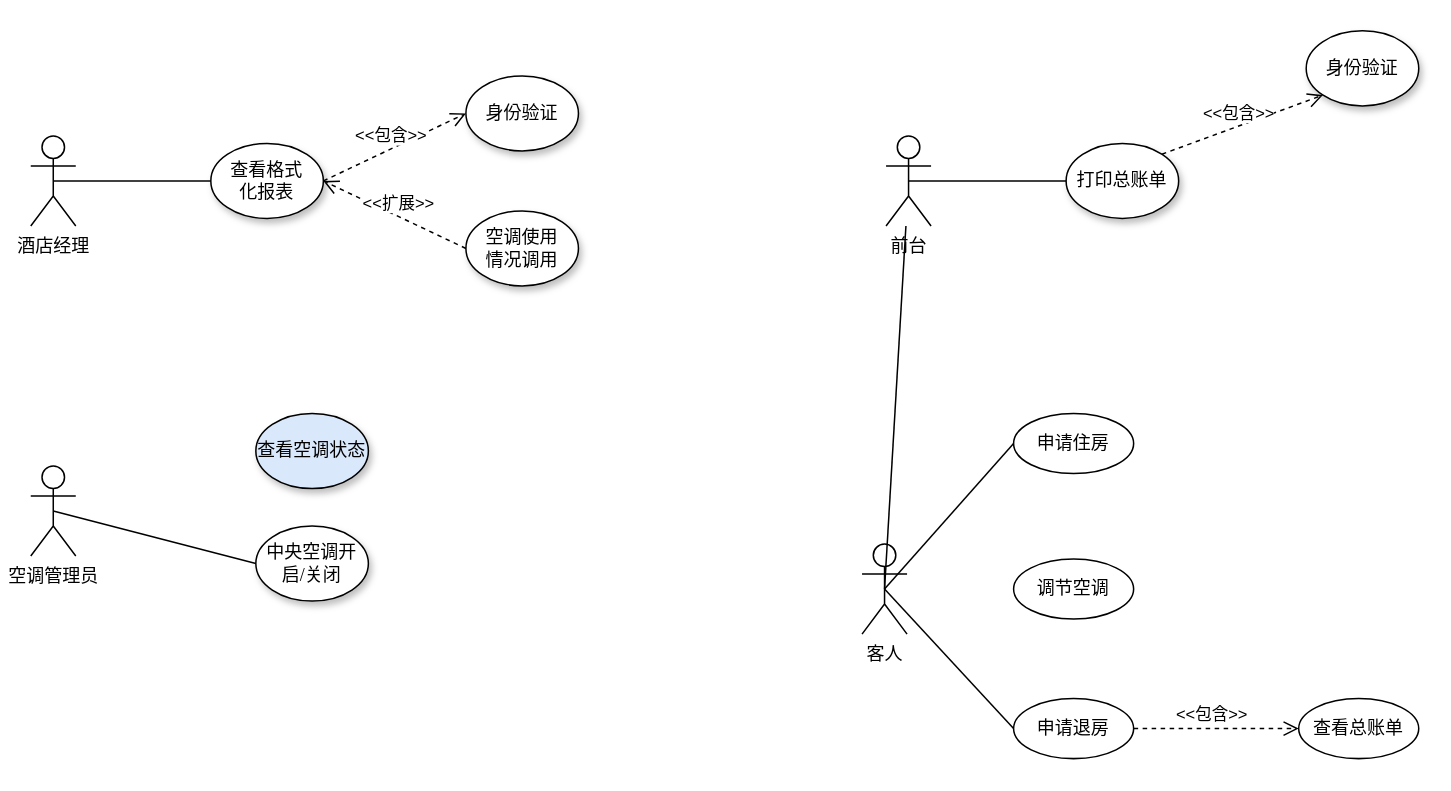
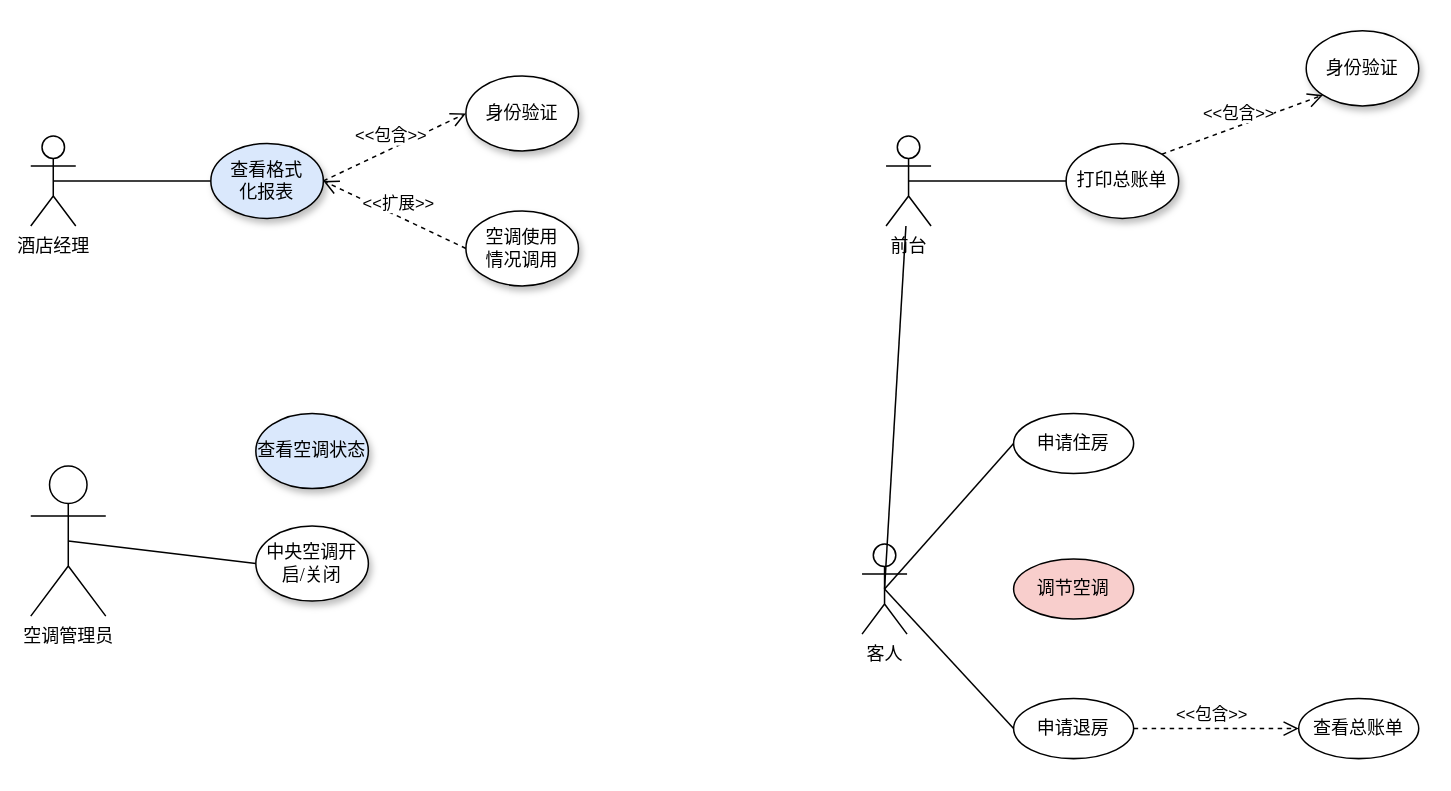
(267, 181) -> (267, 181)
(53, 511) -> (68, 541)
(1073, 589) -> (1073, 589)
